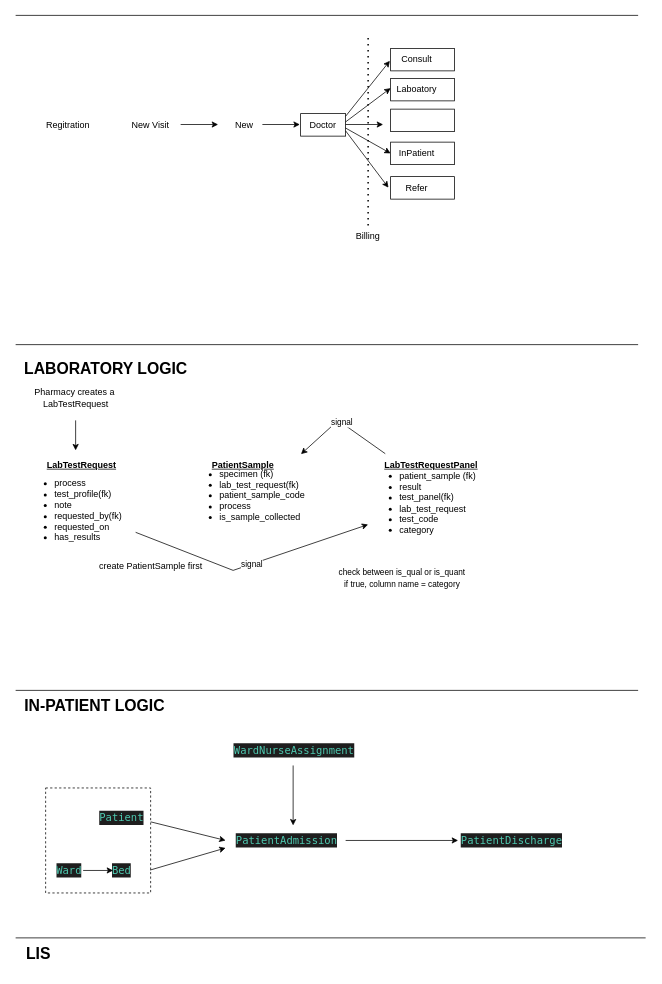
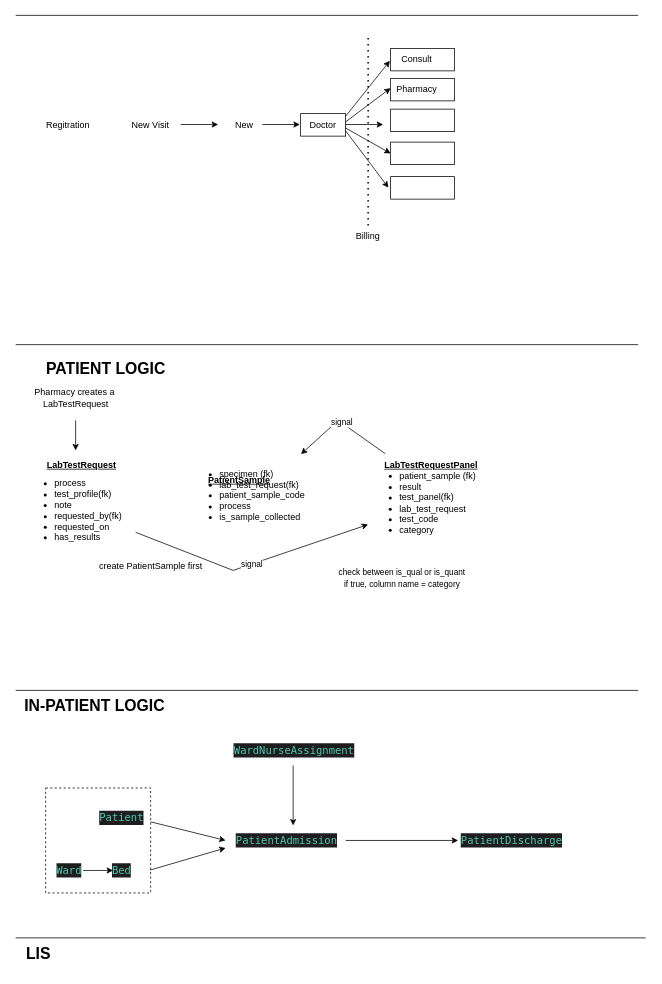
(417, 90) -> (417, 90)
(417, 153) -> none
(417, 188) -> none
(106, 368) -> (106, 368)
(252, 465) -> (248, 480)
